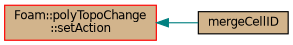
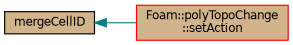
(183, 23) -> (121, 23)
